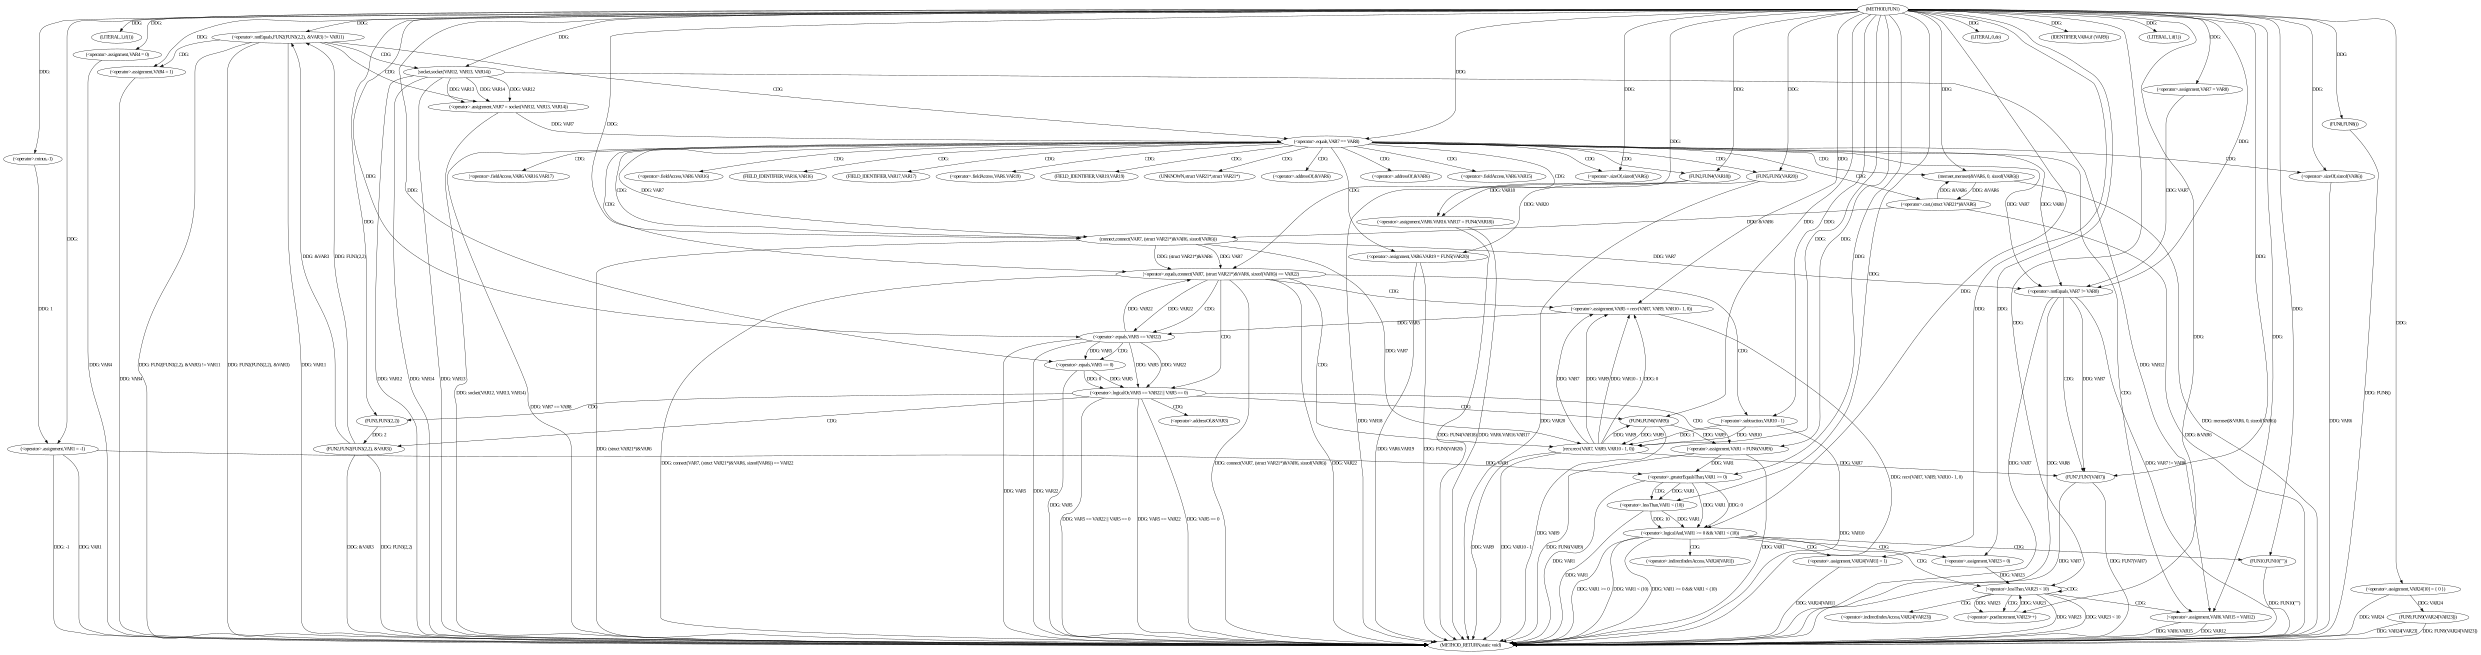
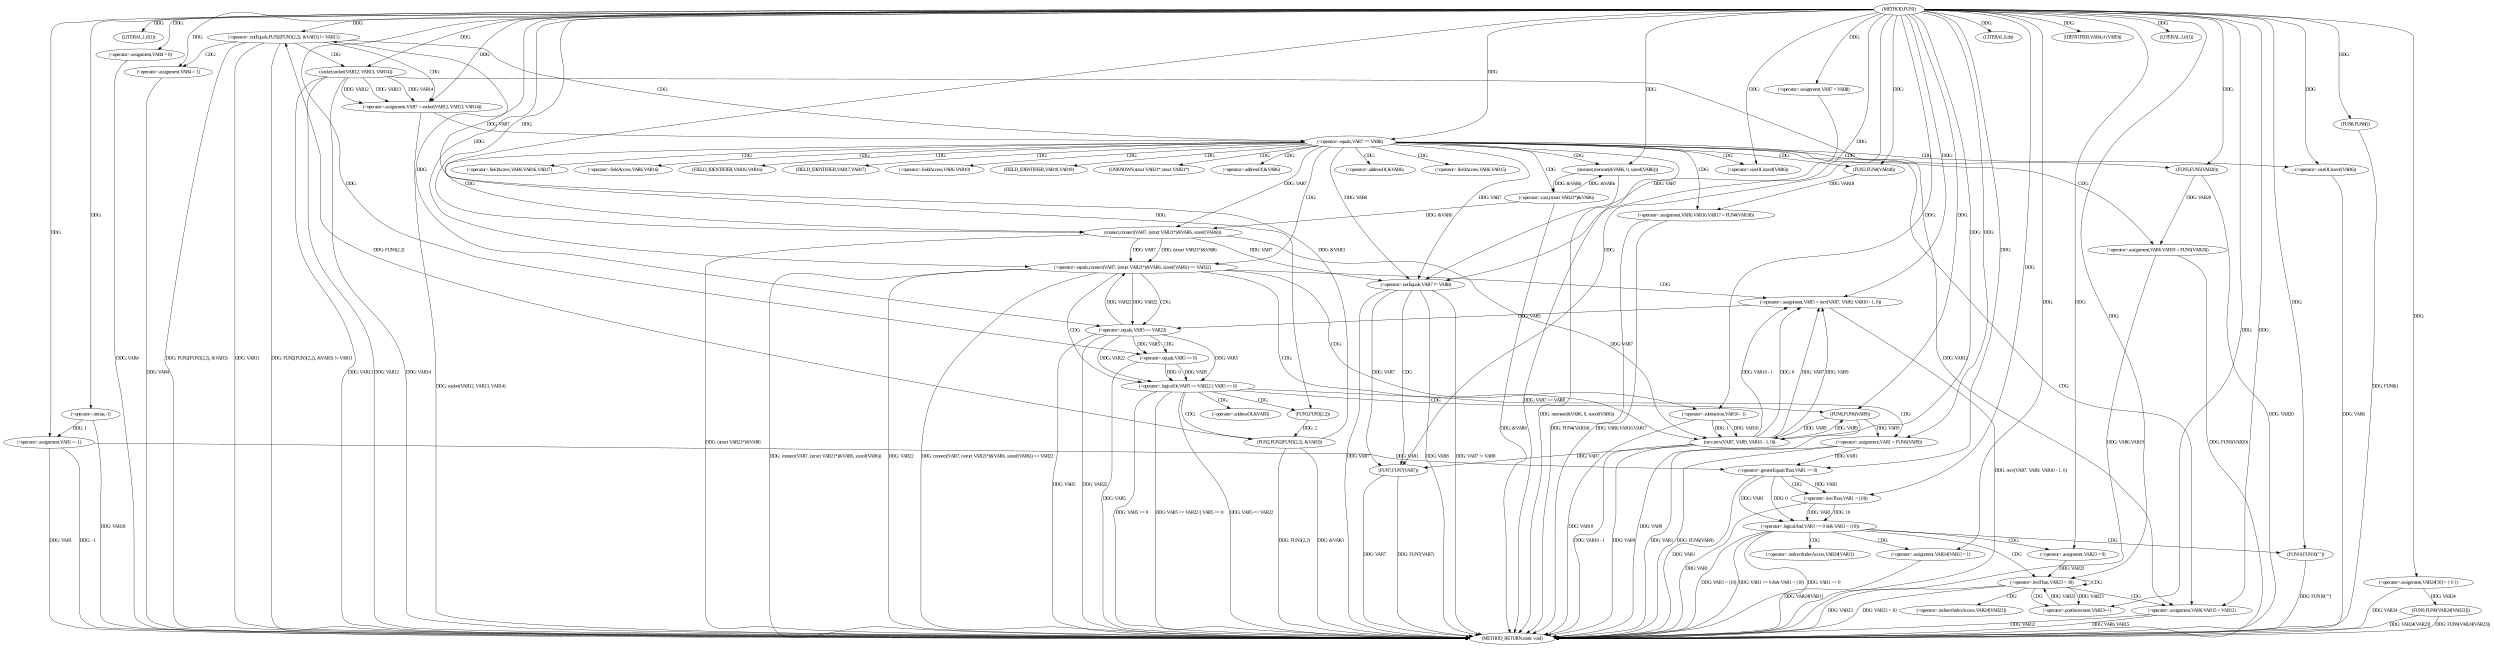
(1976, 271) -> (1138, 10)
(1347, 284) -> (683, 635)
